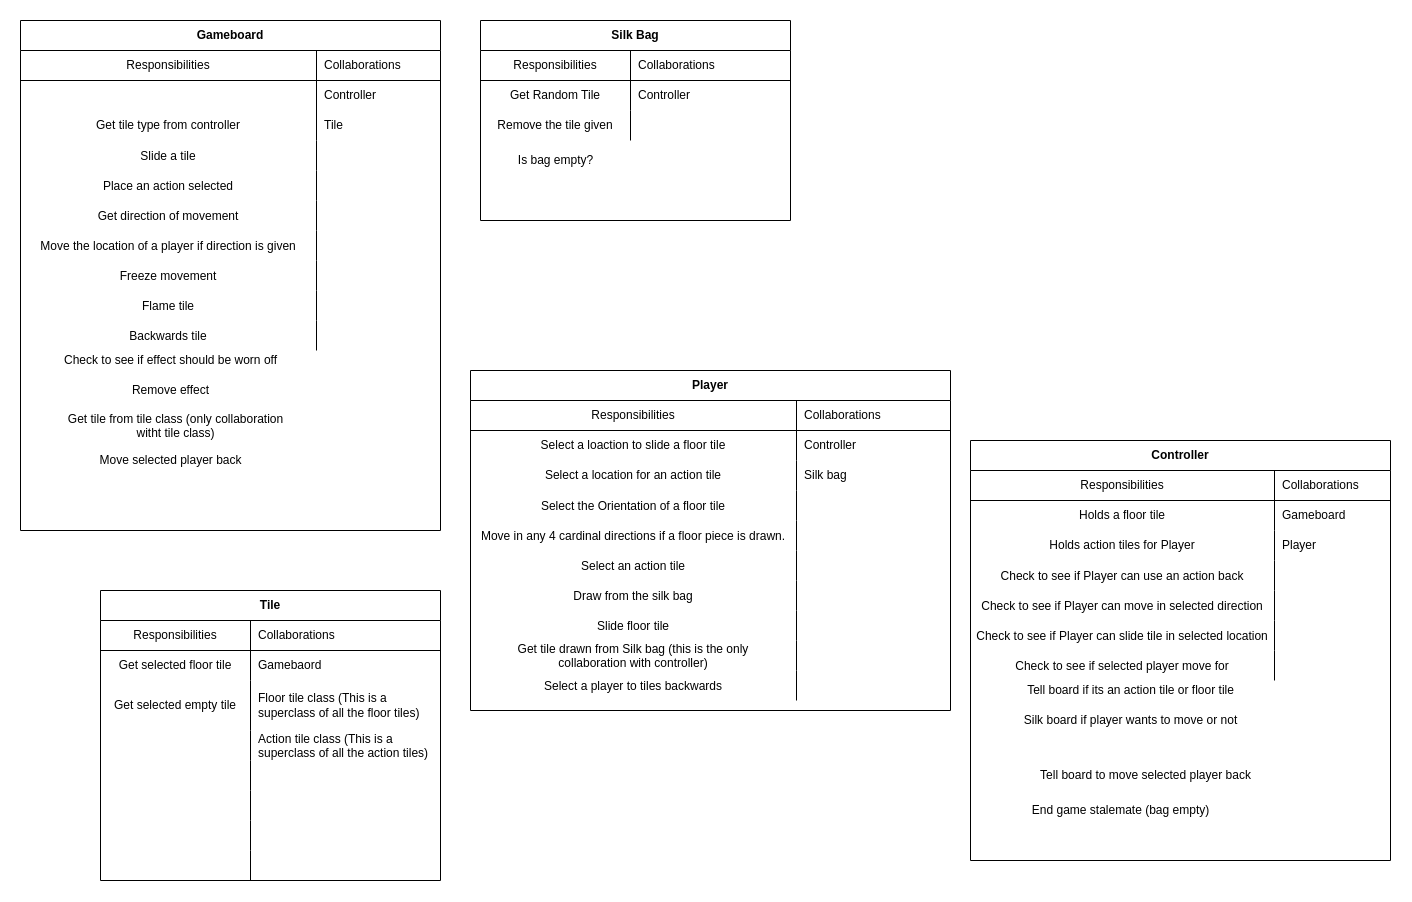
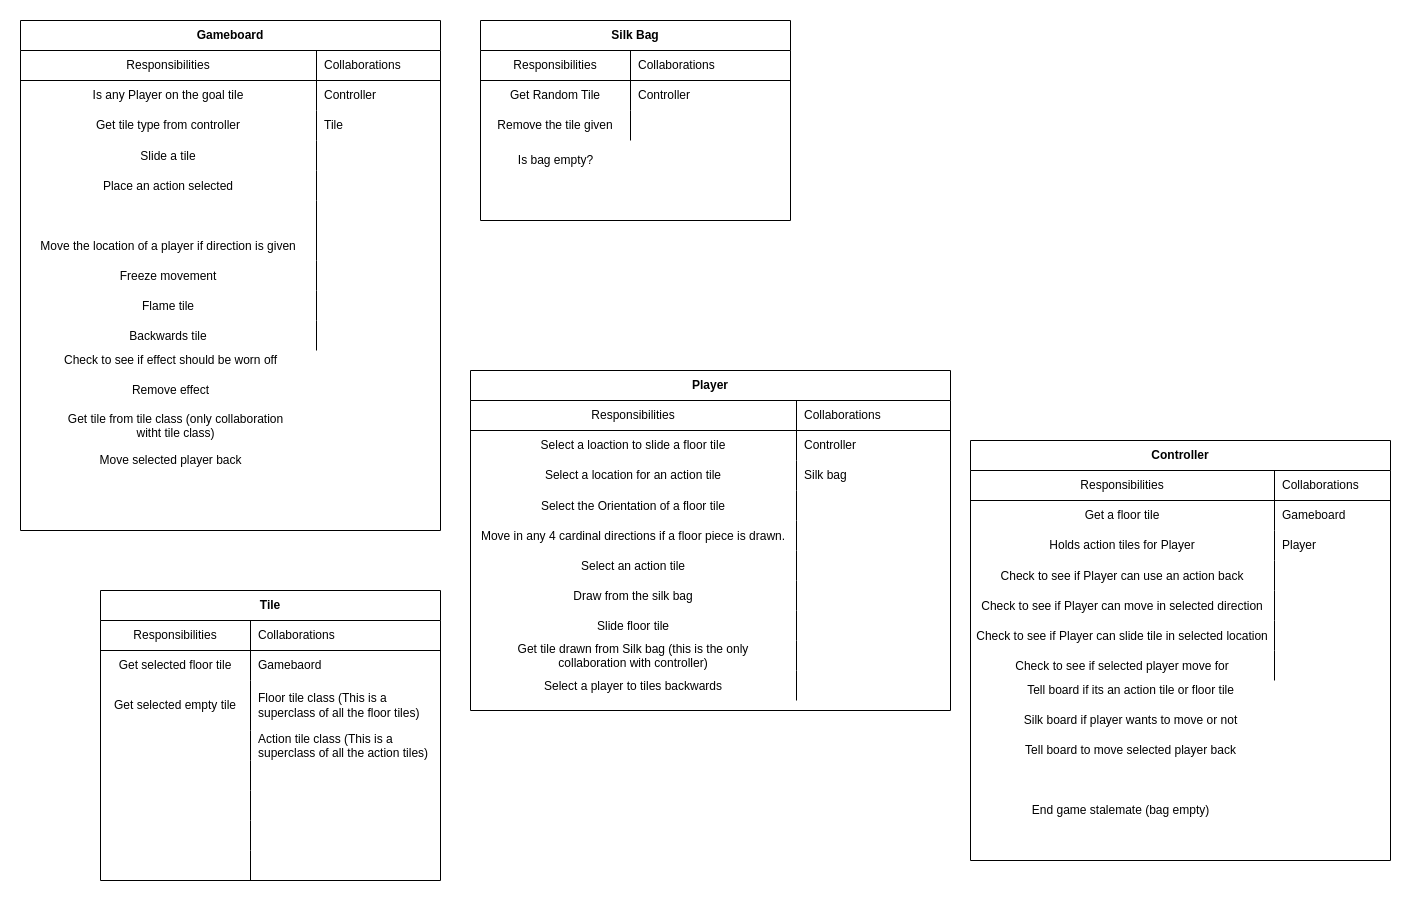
none -> (169, 96)
(169, 216) -> none
(1123, 516) -> (1123, 516)
(1146, 776) -> (1131, 751)
